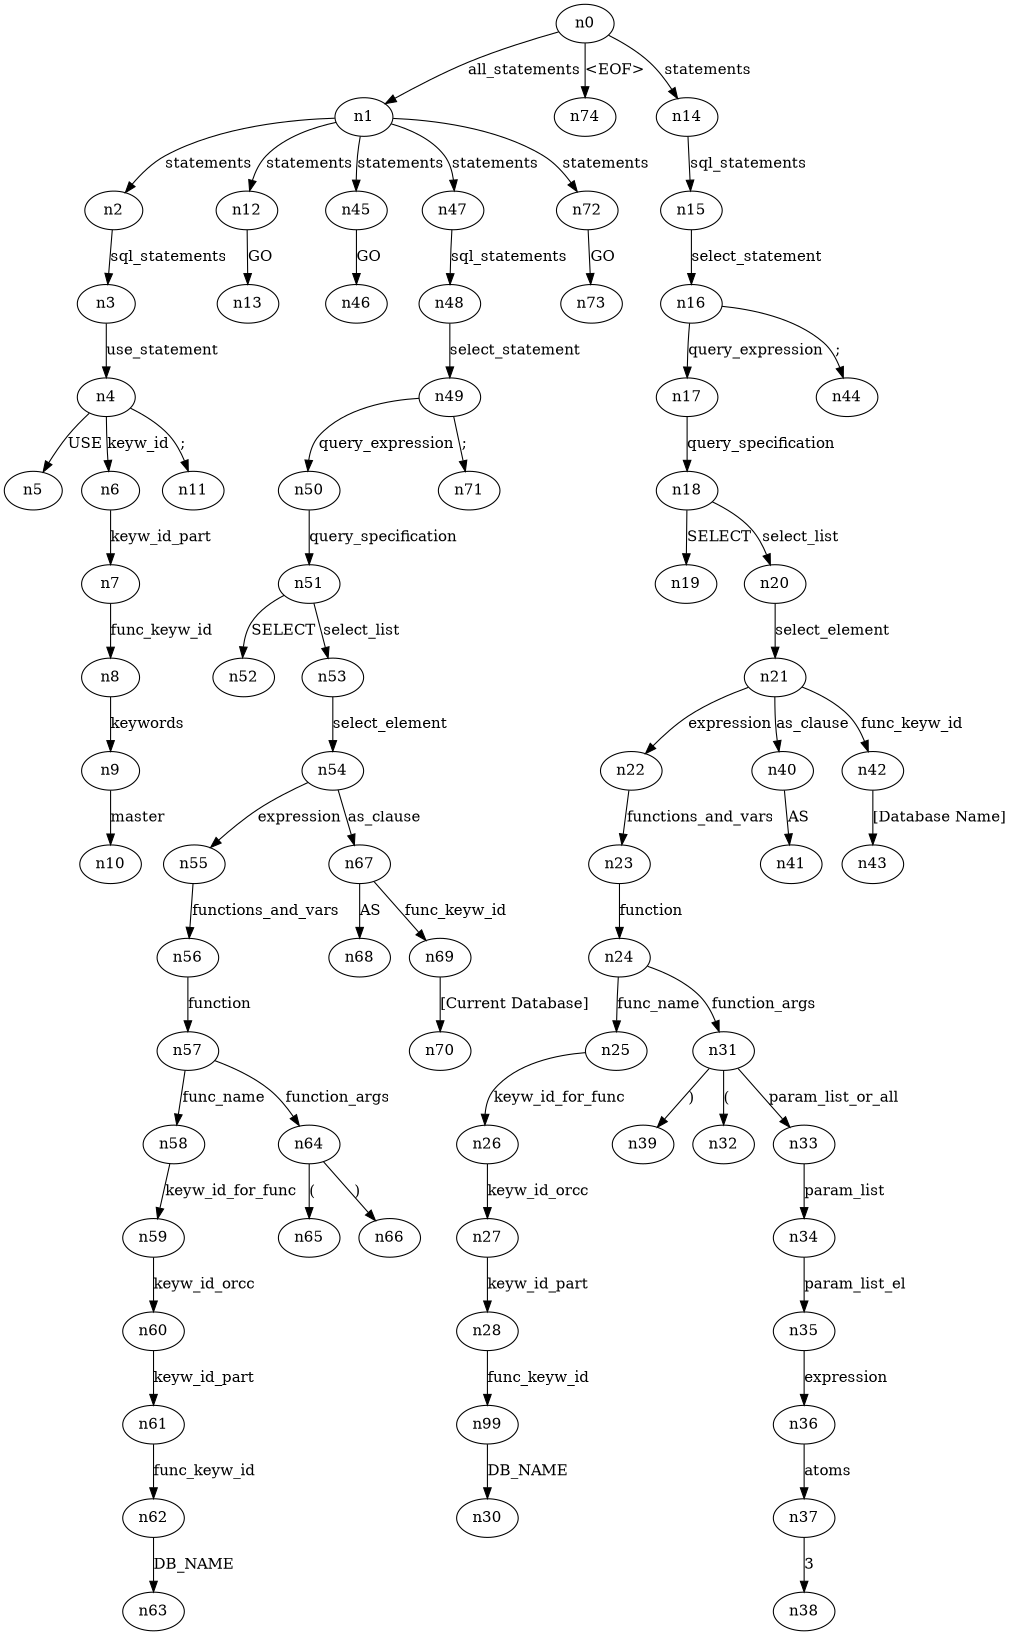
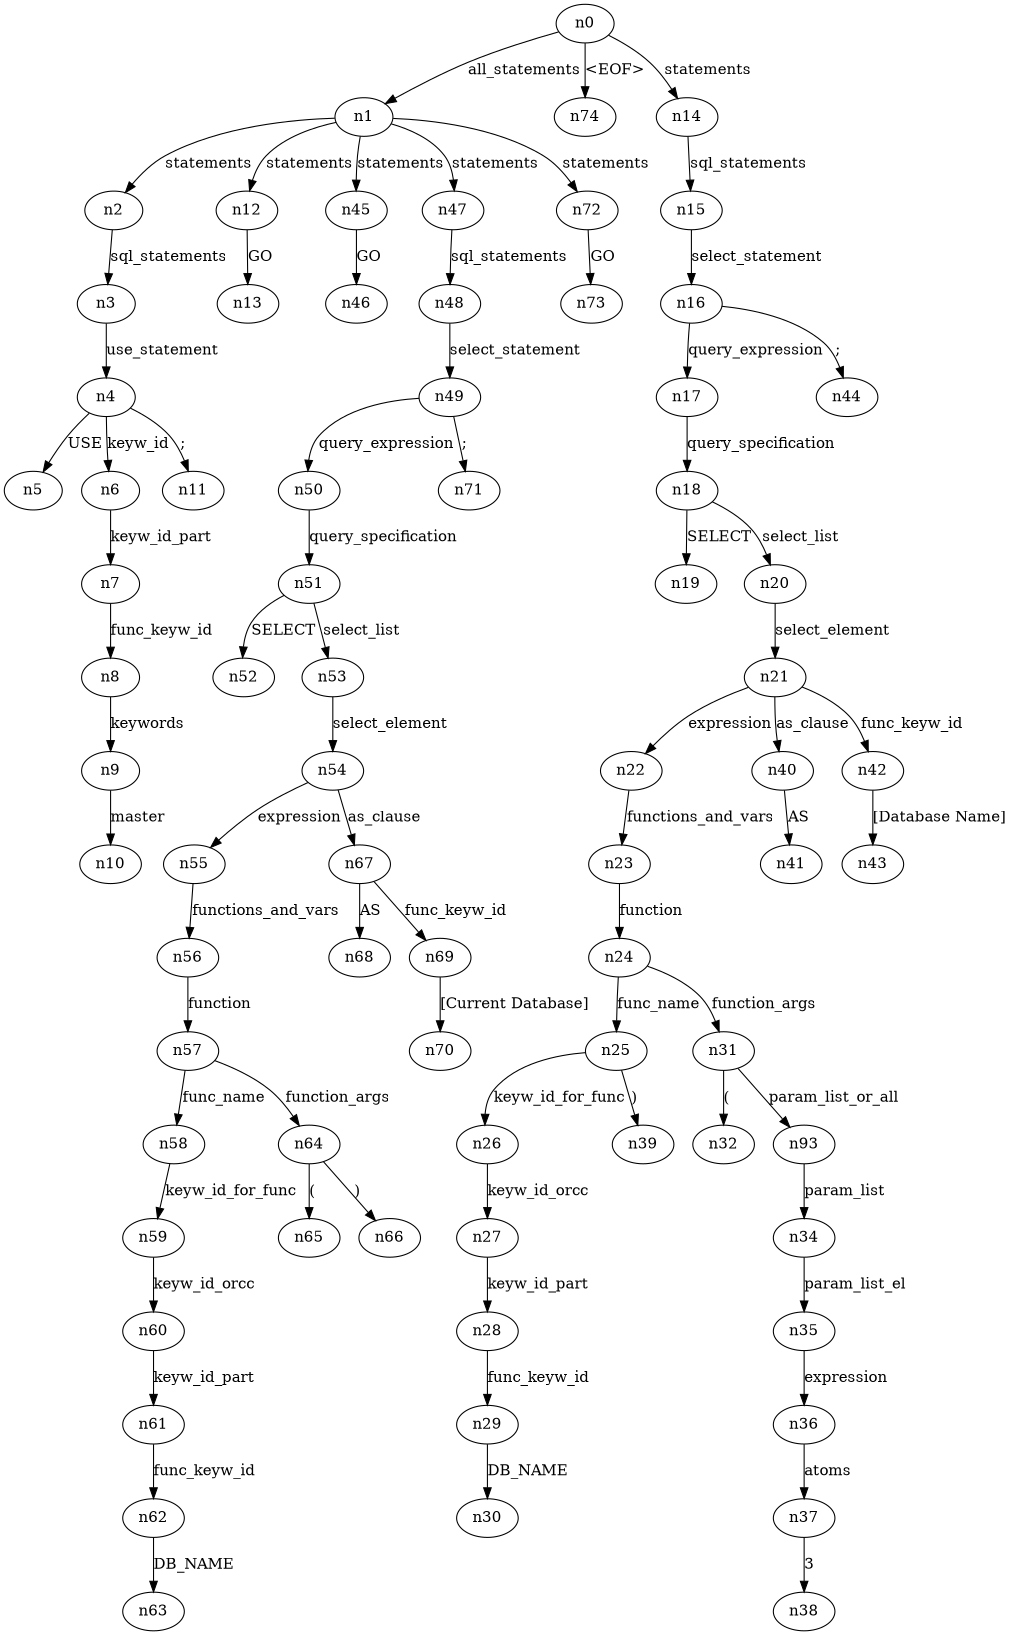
(687, 1094) -> (628, 1093)
(804, 1144) -> (804, 1144)
(487, 1425) -> (487, 1425)
